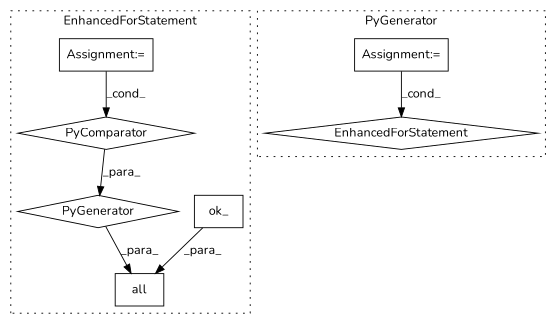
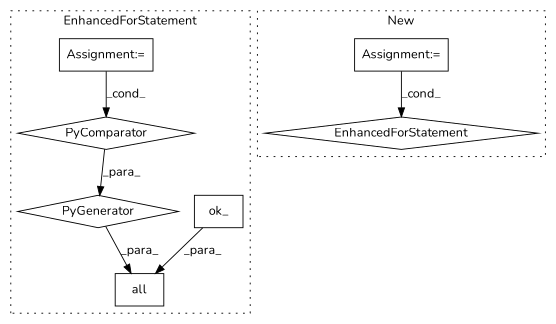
(401, 21) -> (401, 21)
